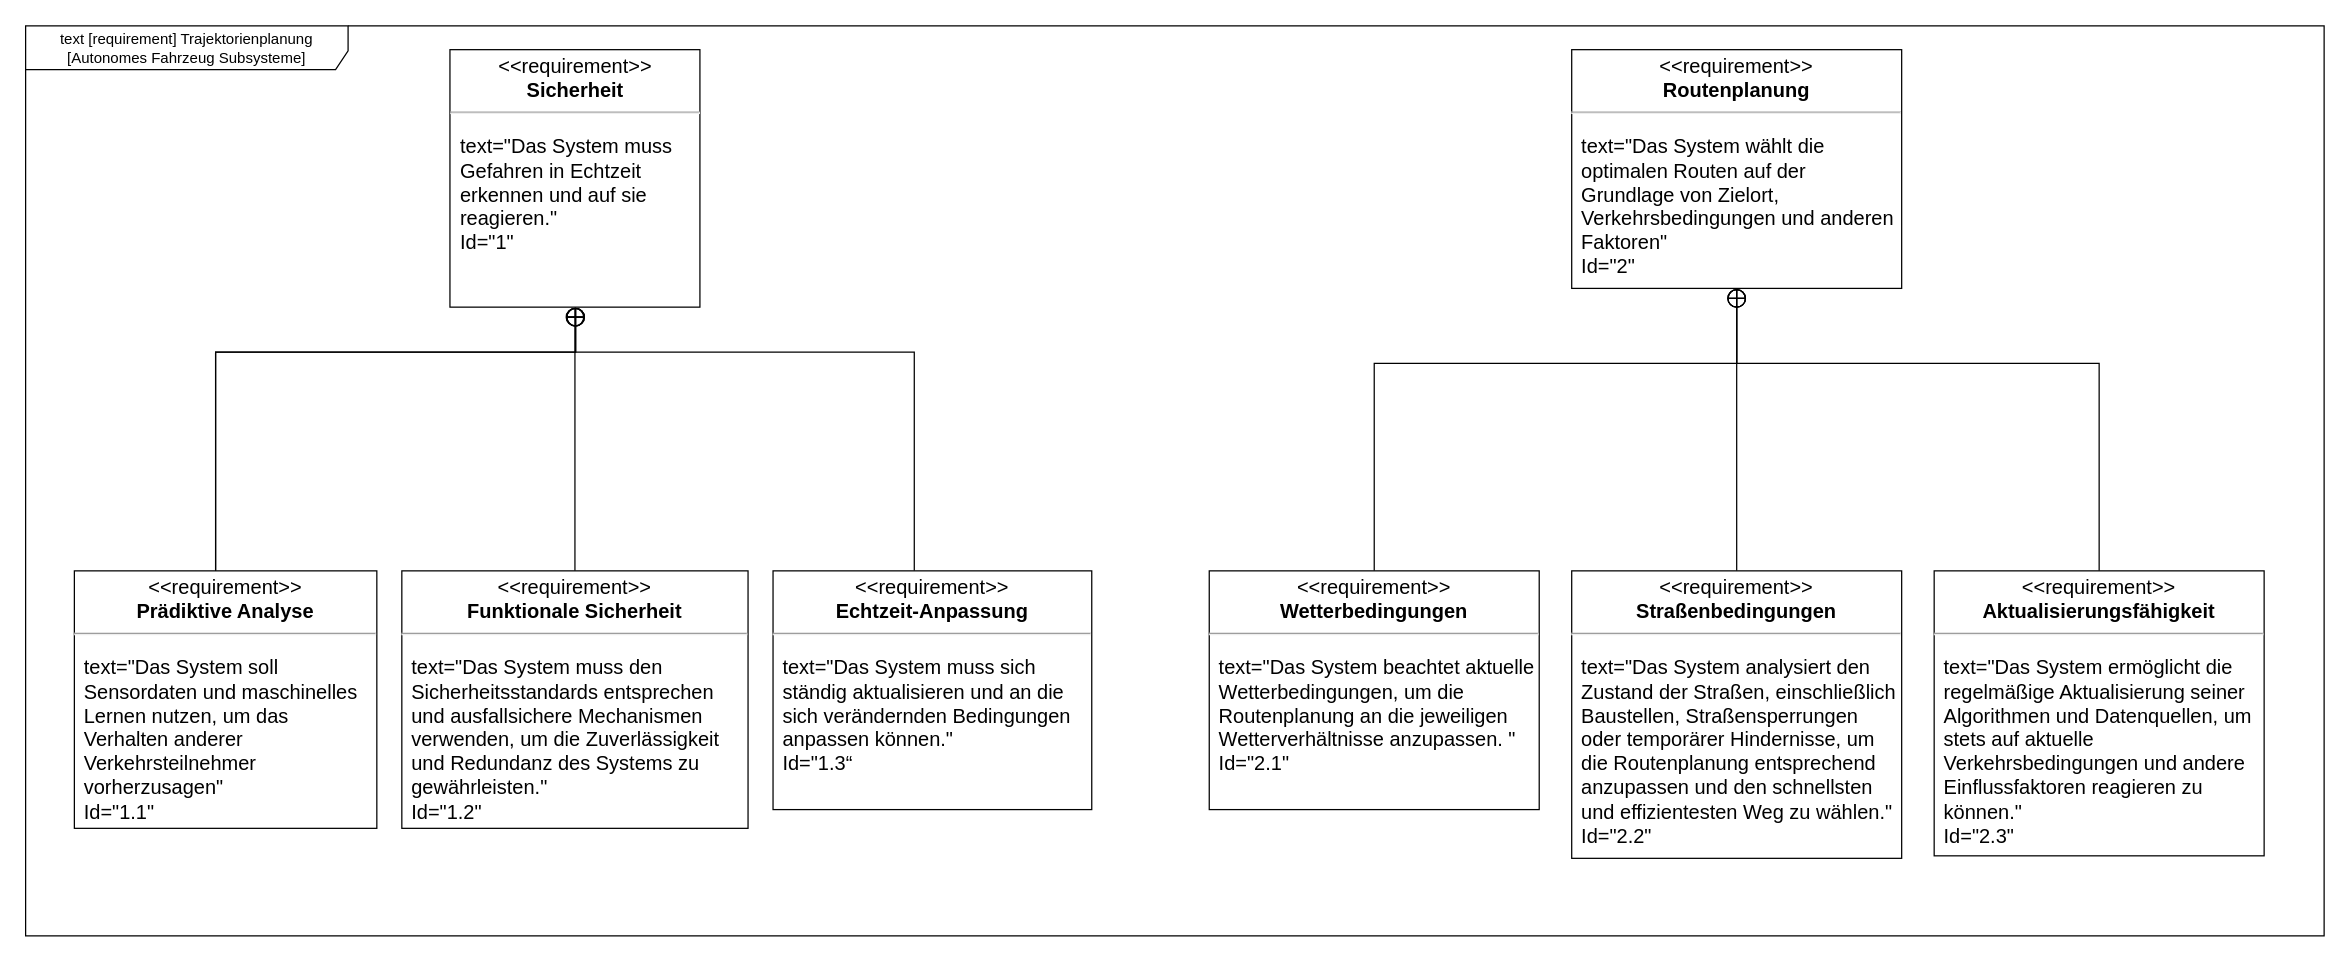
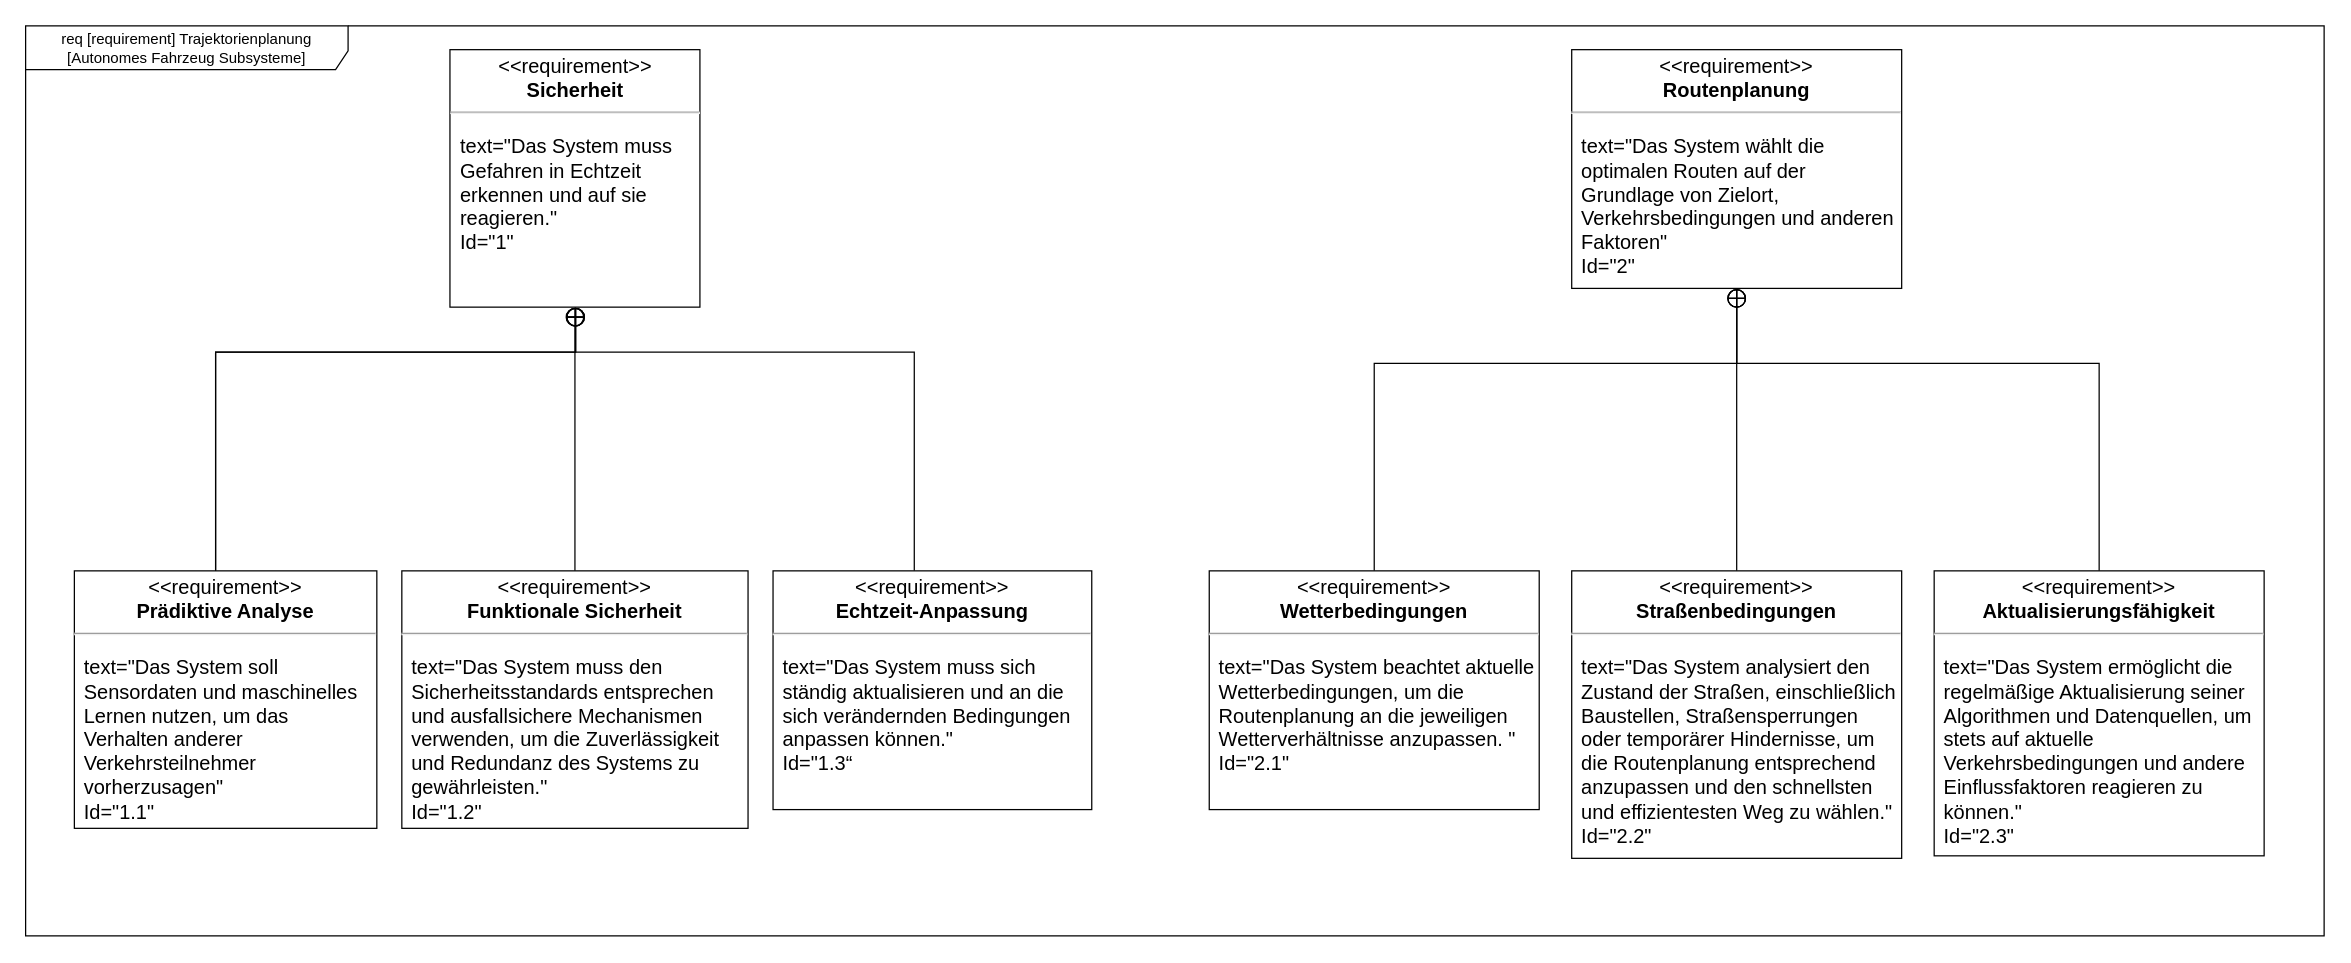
(187, 48) -> (187, 48)
